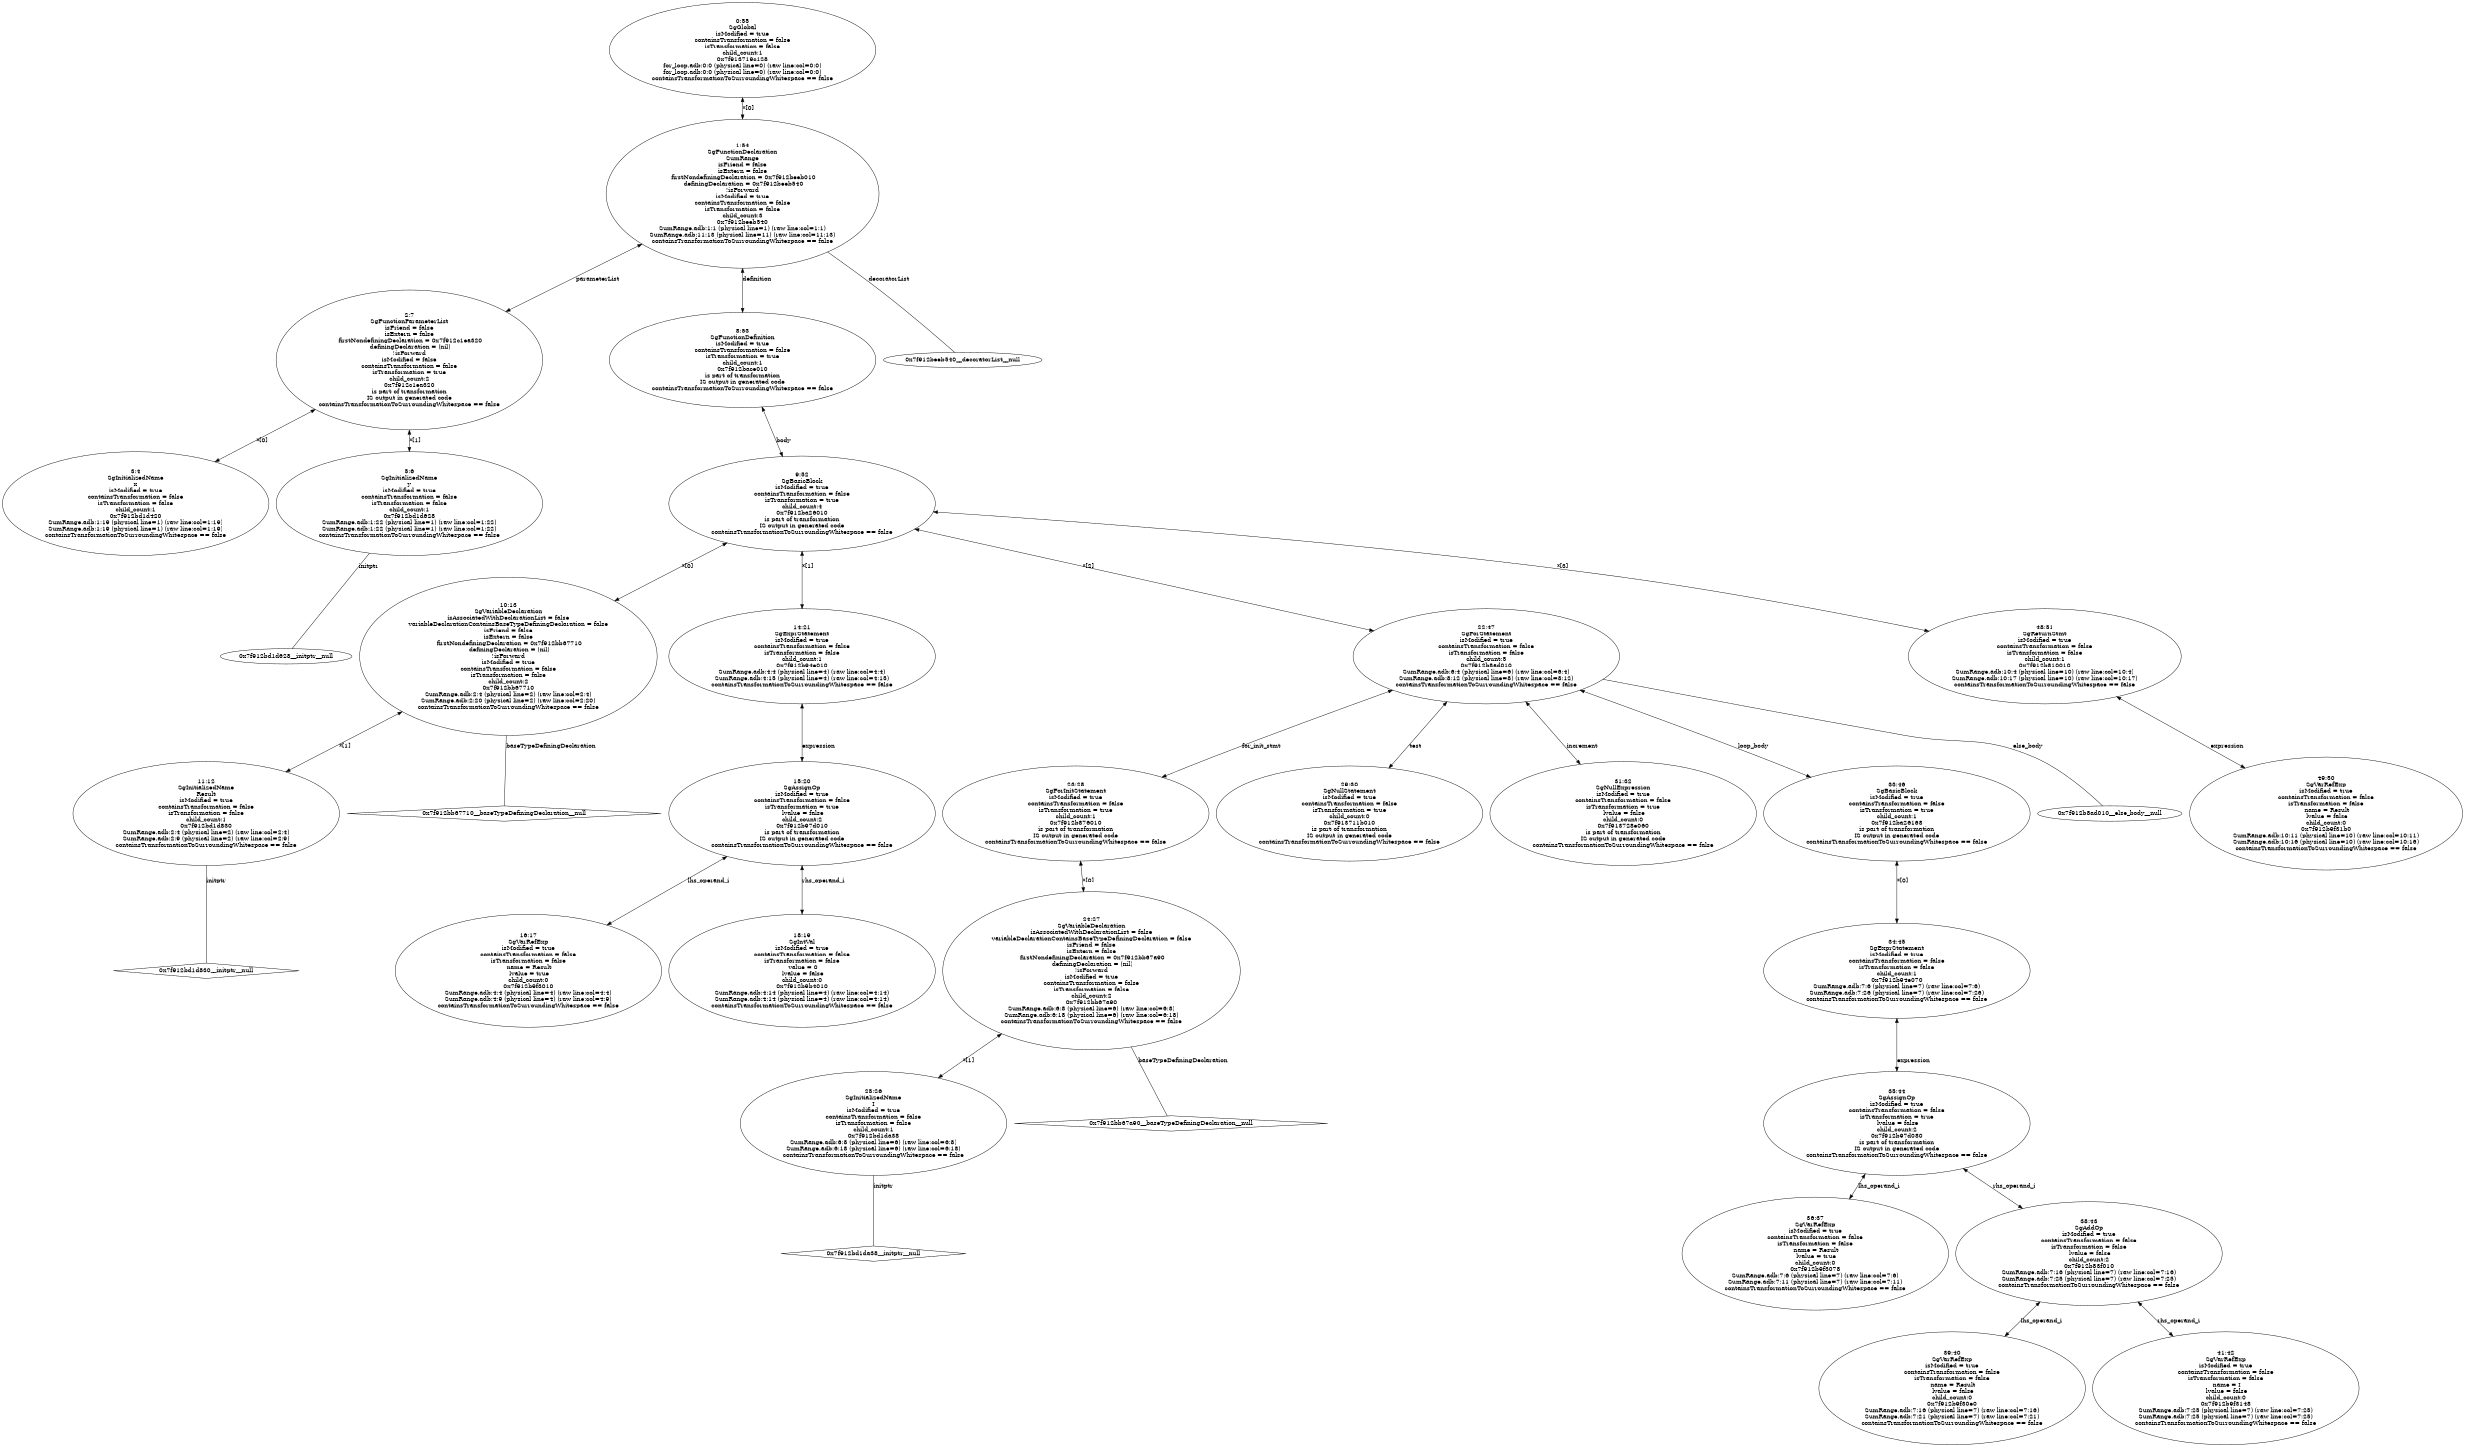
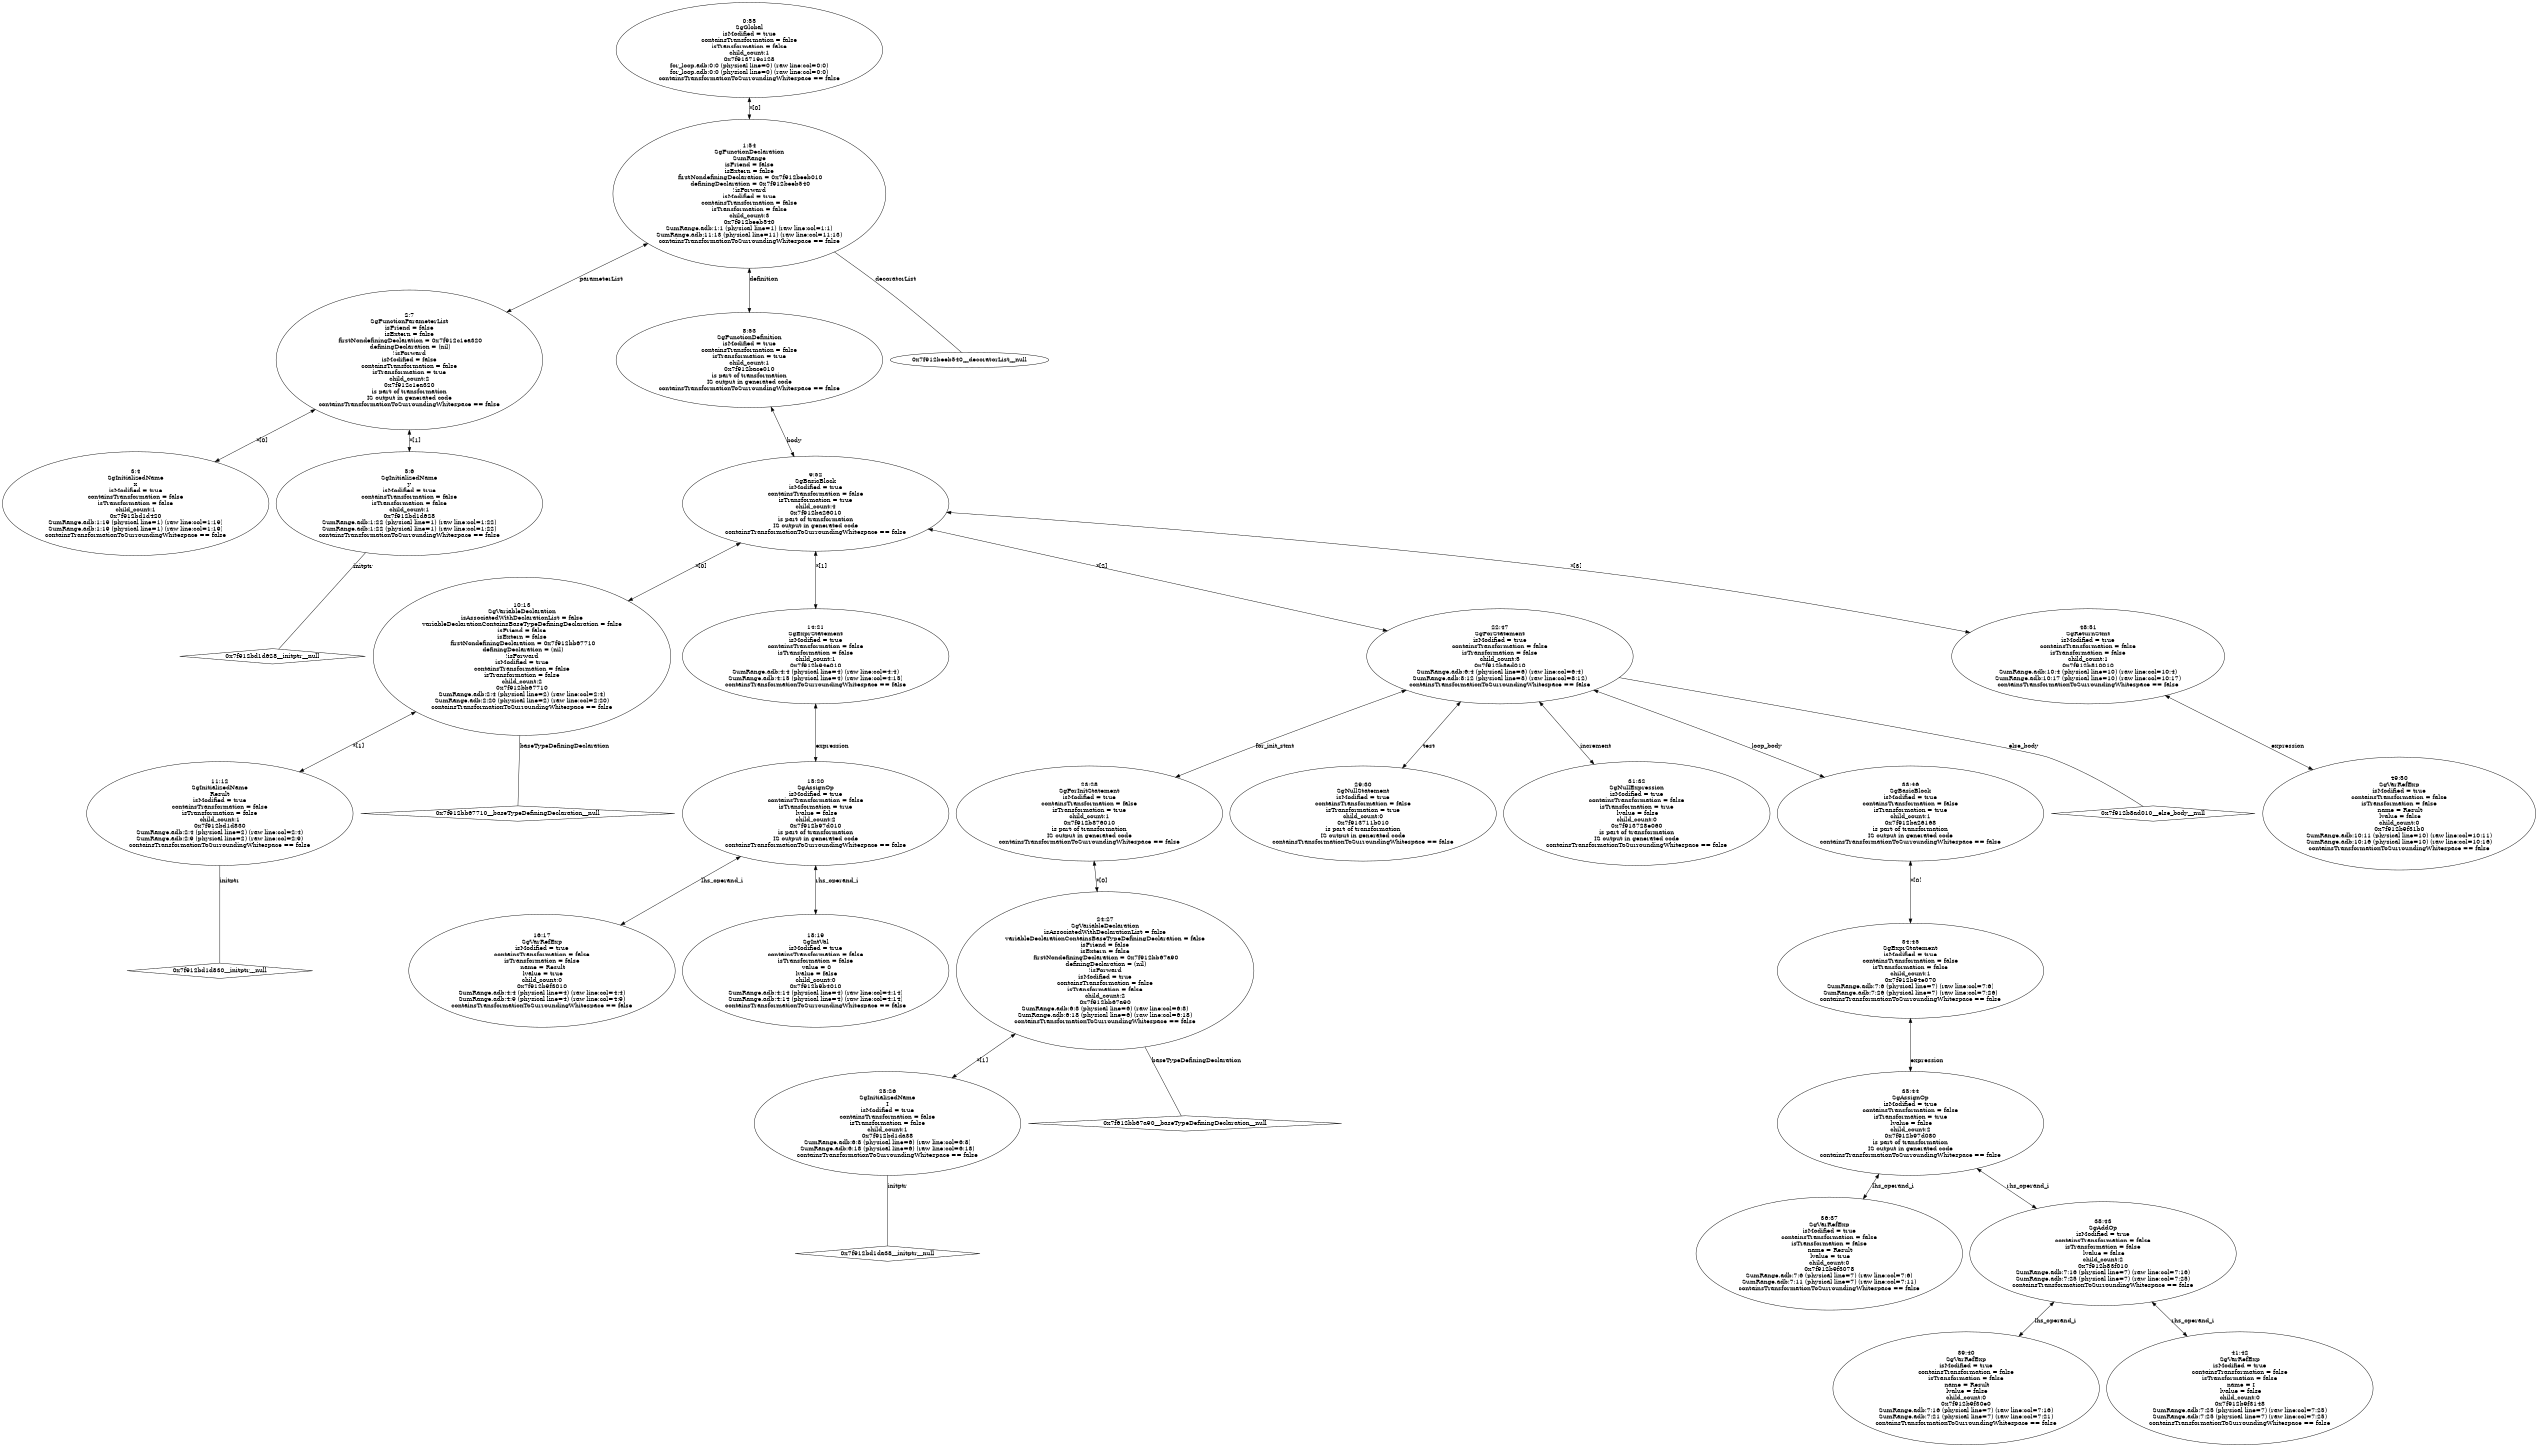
(286, 656) -> (273, 656)
(2110, 814) -> (2153, 814)
(1171, 1123) -> (1185, 1123)
